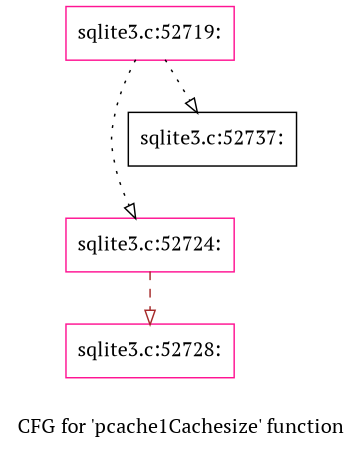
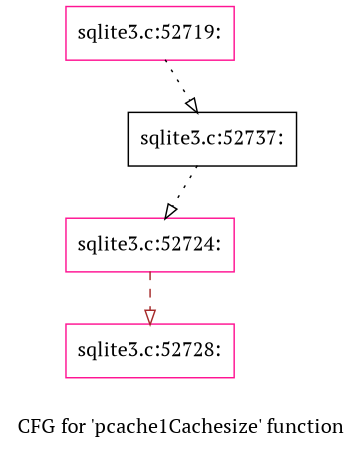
(112, 132) -> (185, 186)
